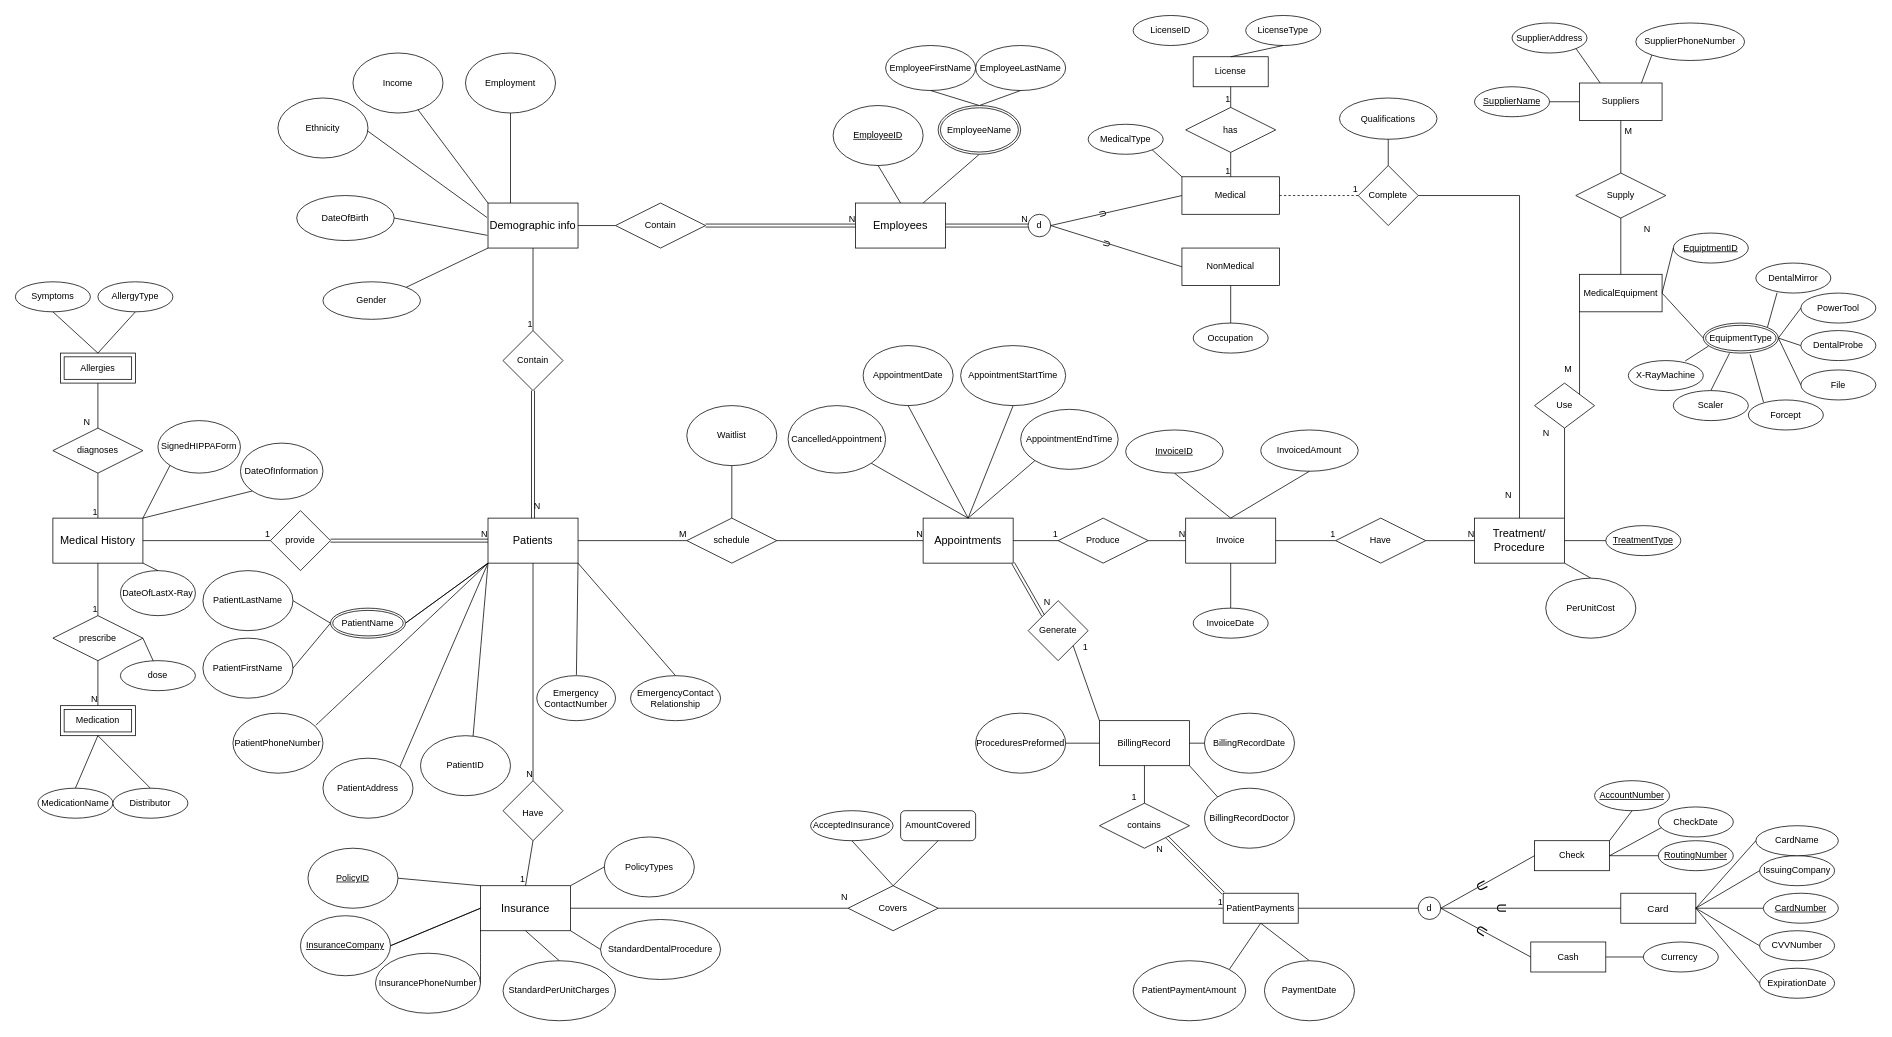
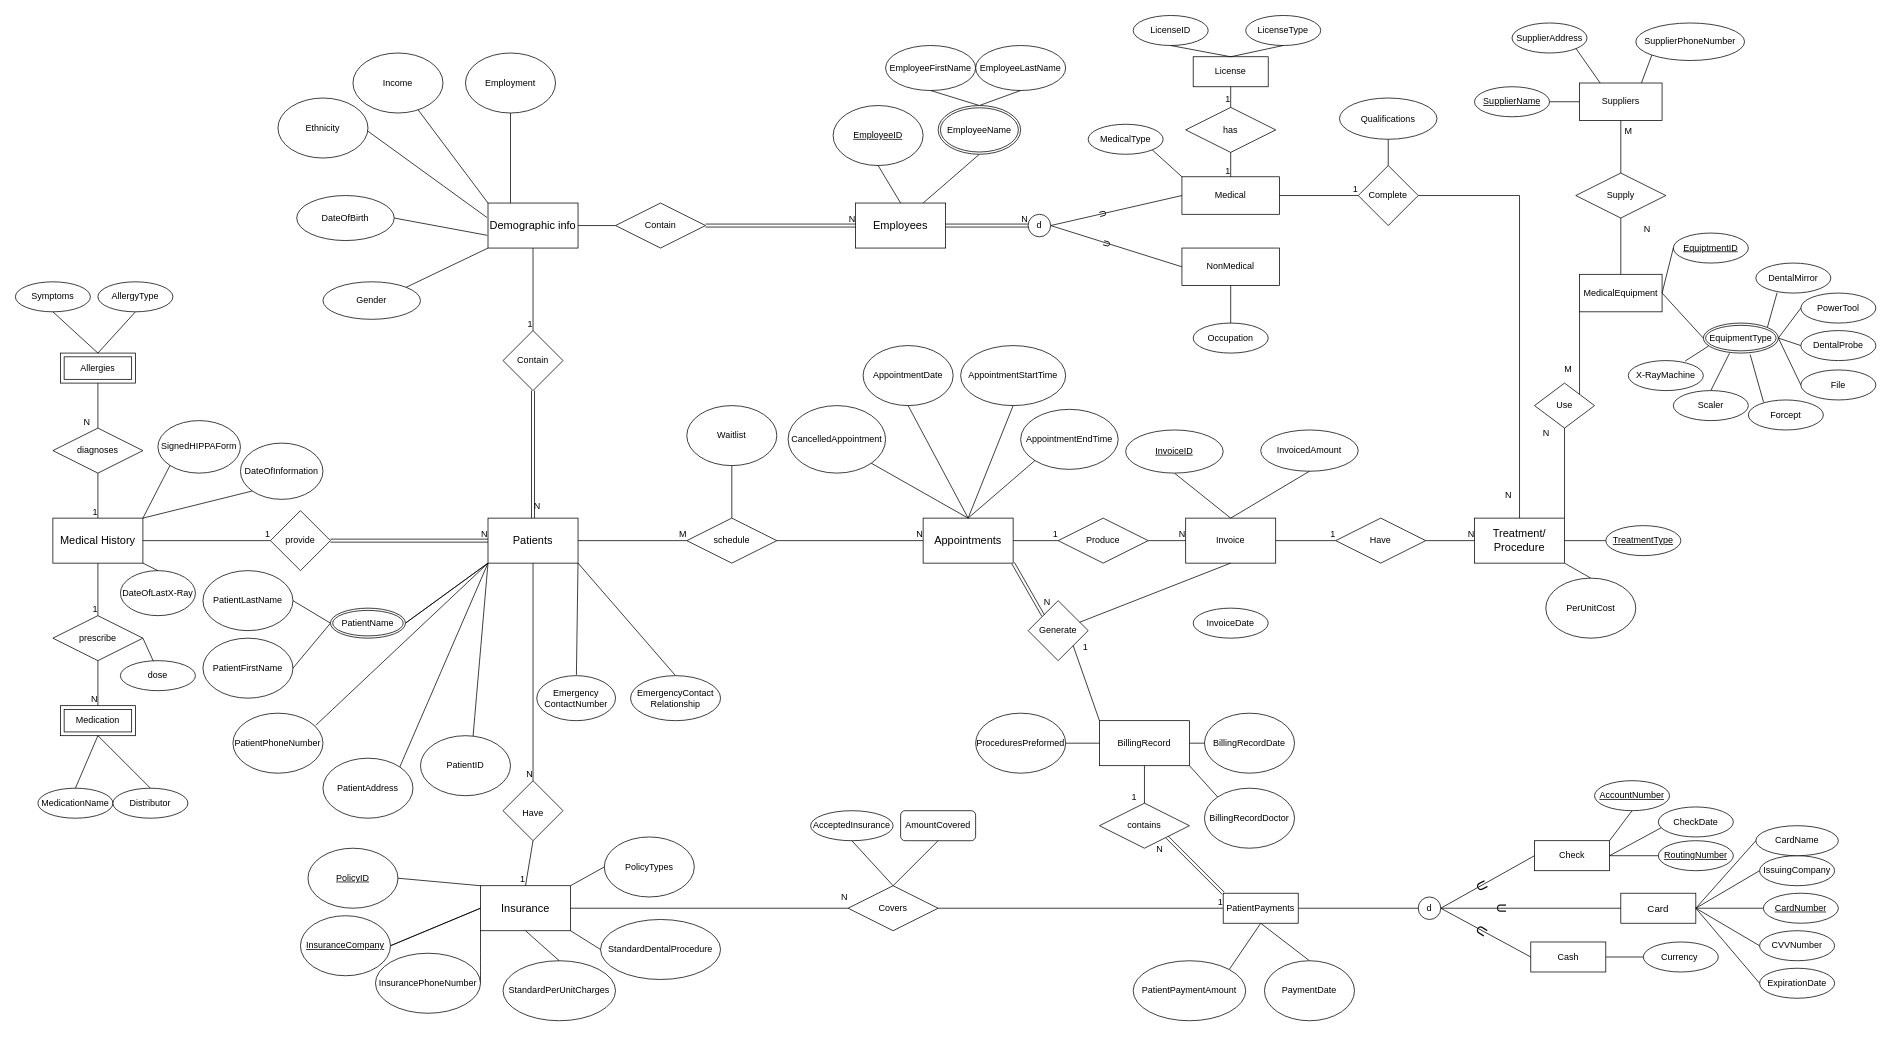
none -> (1200, 51)
(1319, 195) -> (1319, 195)
(1230, 585) -> (1155, 592)
